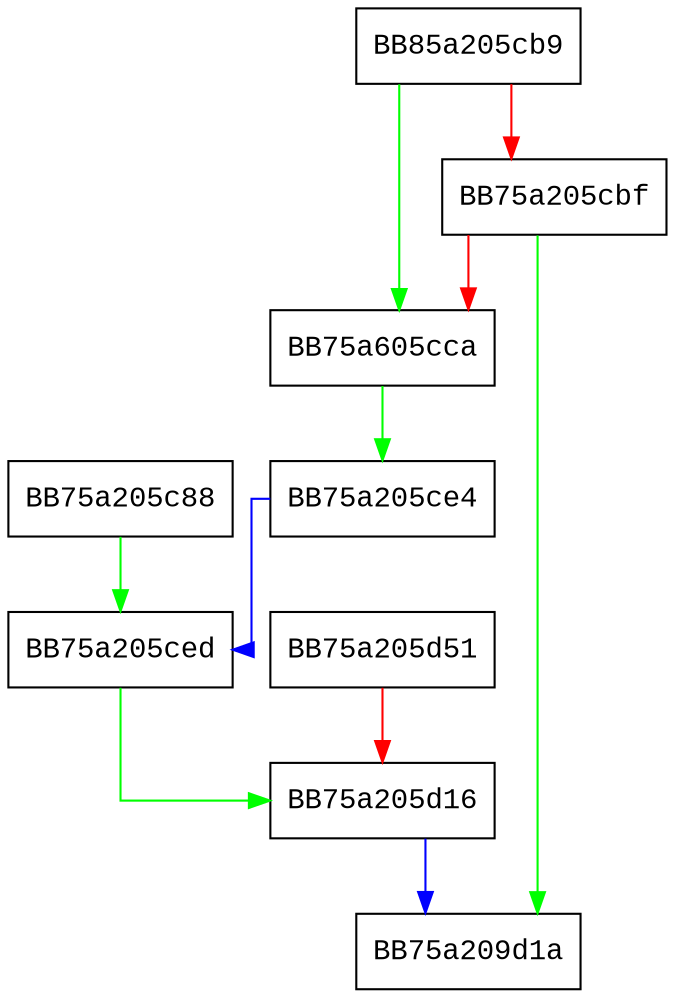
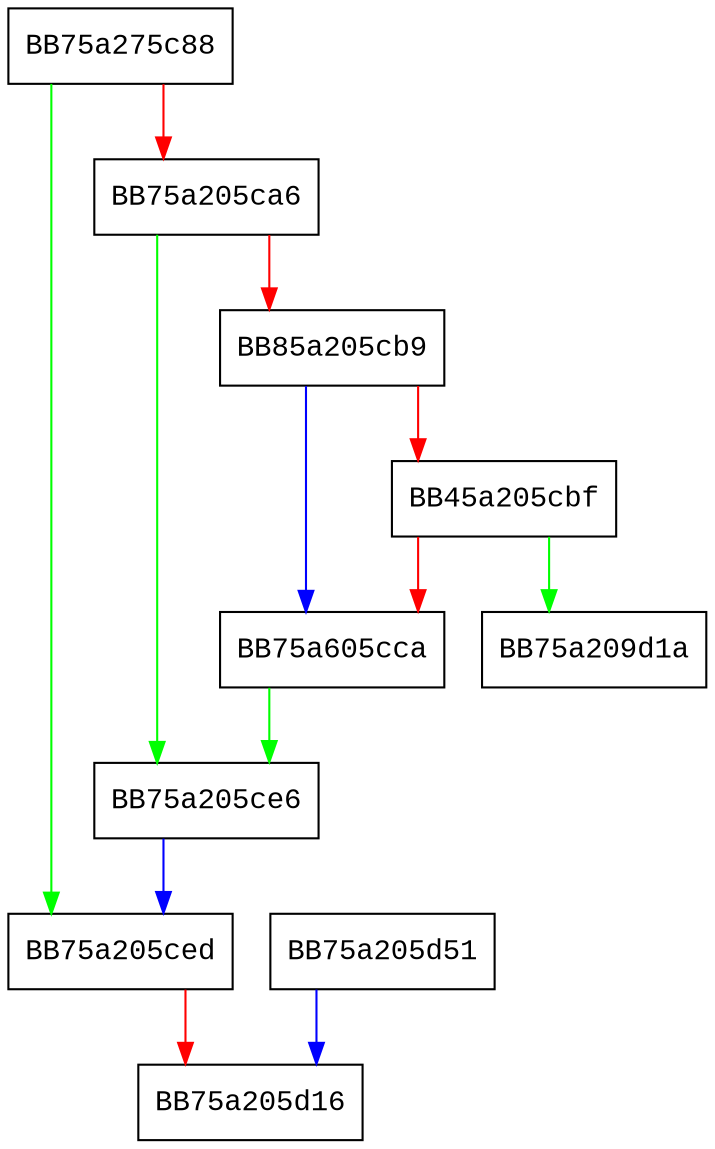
(399, 187) -> (306, 488)
none -> (206, 197)
(554, 197) -> (504, 499)
(121, 499) -> (121, 46)
(382, 499) -> (206, 801)
(382, 714) -> (316, 1016)
(128, 801) -> (185, 1016)
(425, 865) -> none
